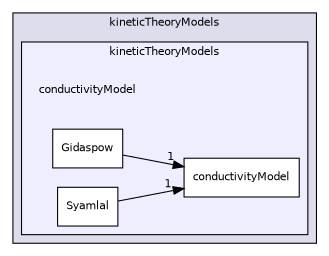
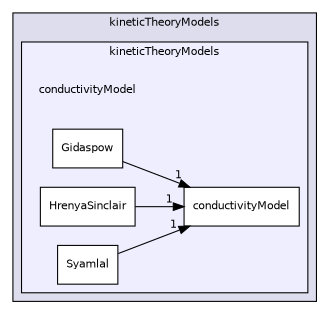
none -> (88, 207)
